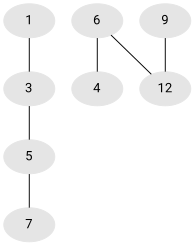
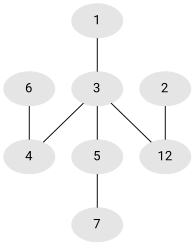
(165, 21) -> (165, 89)
(131, 55) -> (131, 123)
none -> (63, 123)
